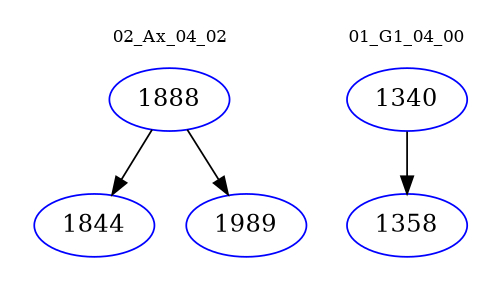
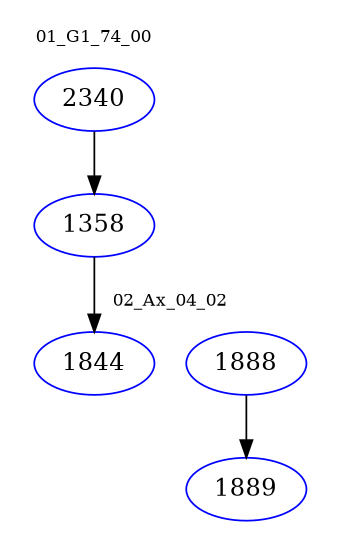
(407, 38) -> (94, 38)
(407, 100) -> (94, 100)
(137, 155) -> (94, 295)
(246, 225) -> (246, 489)
